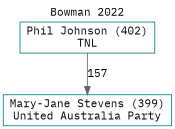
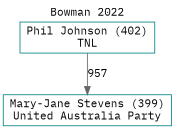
(98, 74) -> (98, 74)
